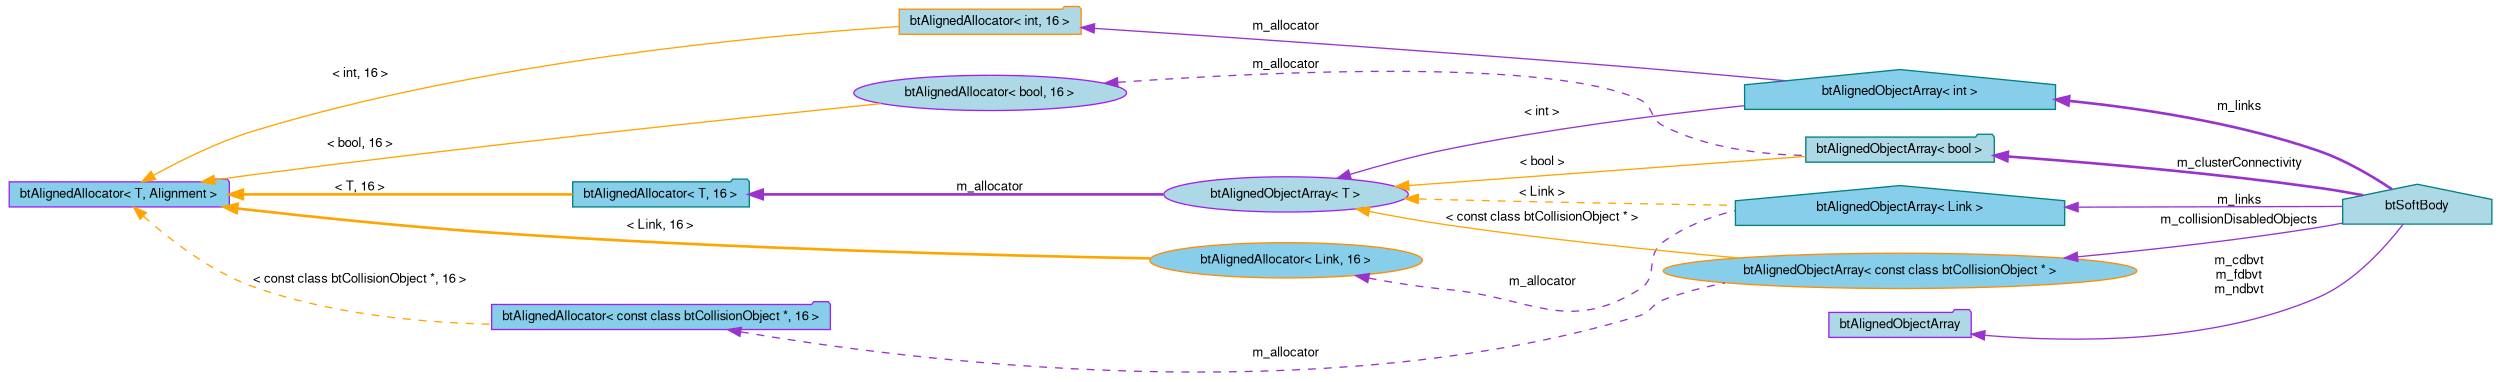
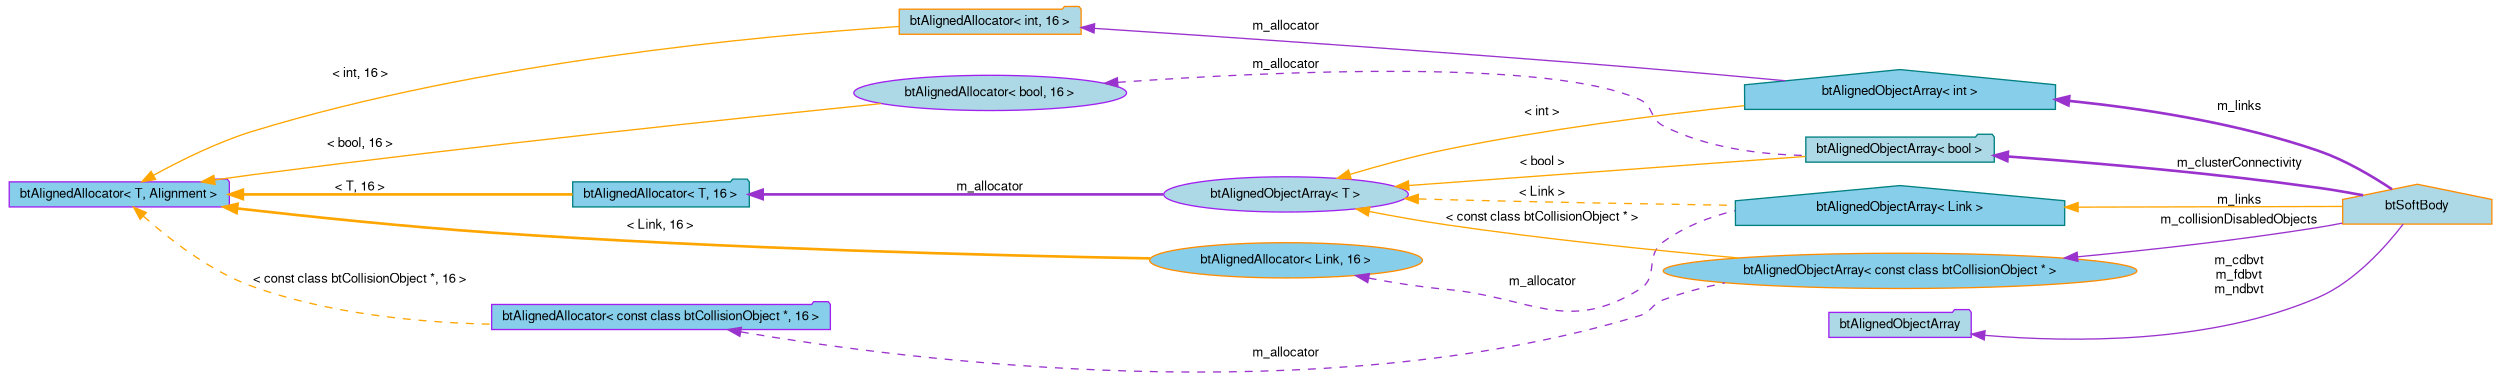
(1546, 132) -> (1546, 132)
(2417, 206) -> (2417, 206)
(2210, 207) -> (2210, 207)
